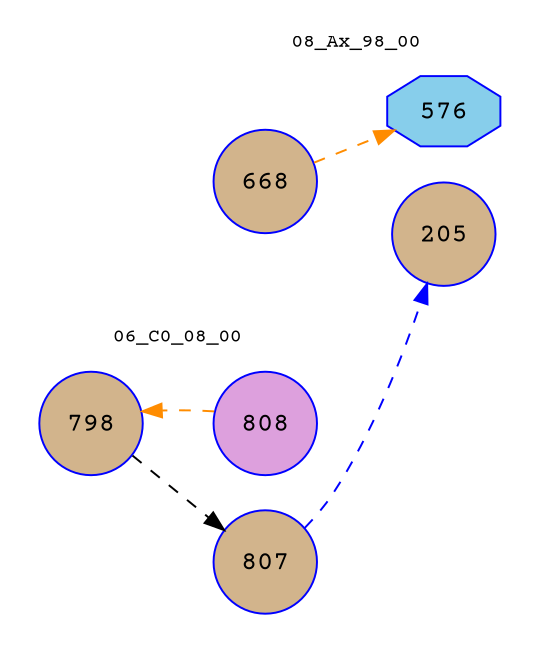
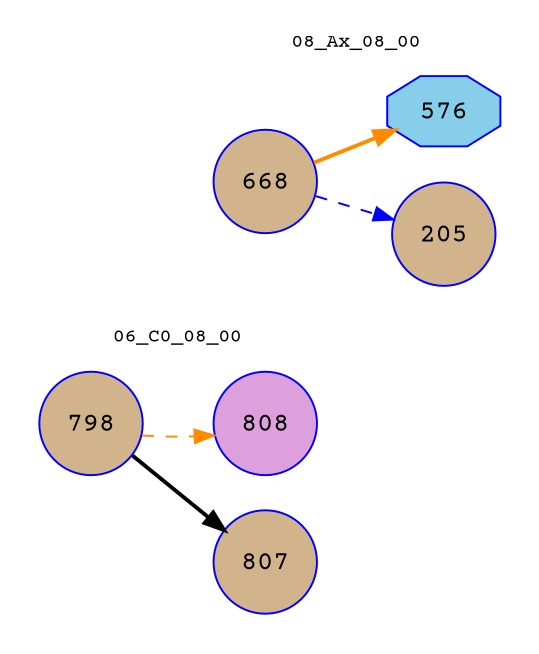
(357, 42) -> (357, 42)
(345, 150) -> (345, 150)
(188, 410) -> (168, 437)
(373, 421) -> (345, 205)
(170, 486) -> (170, 486)
